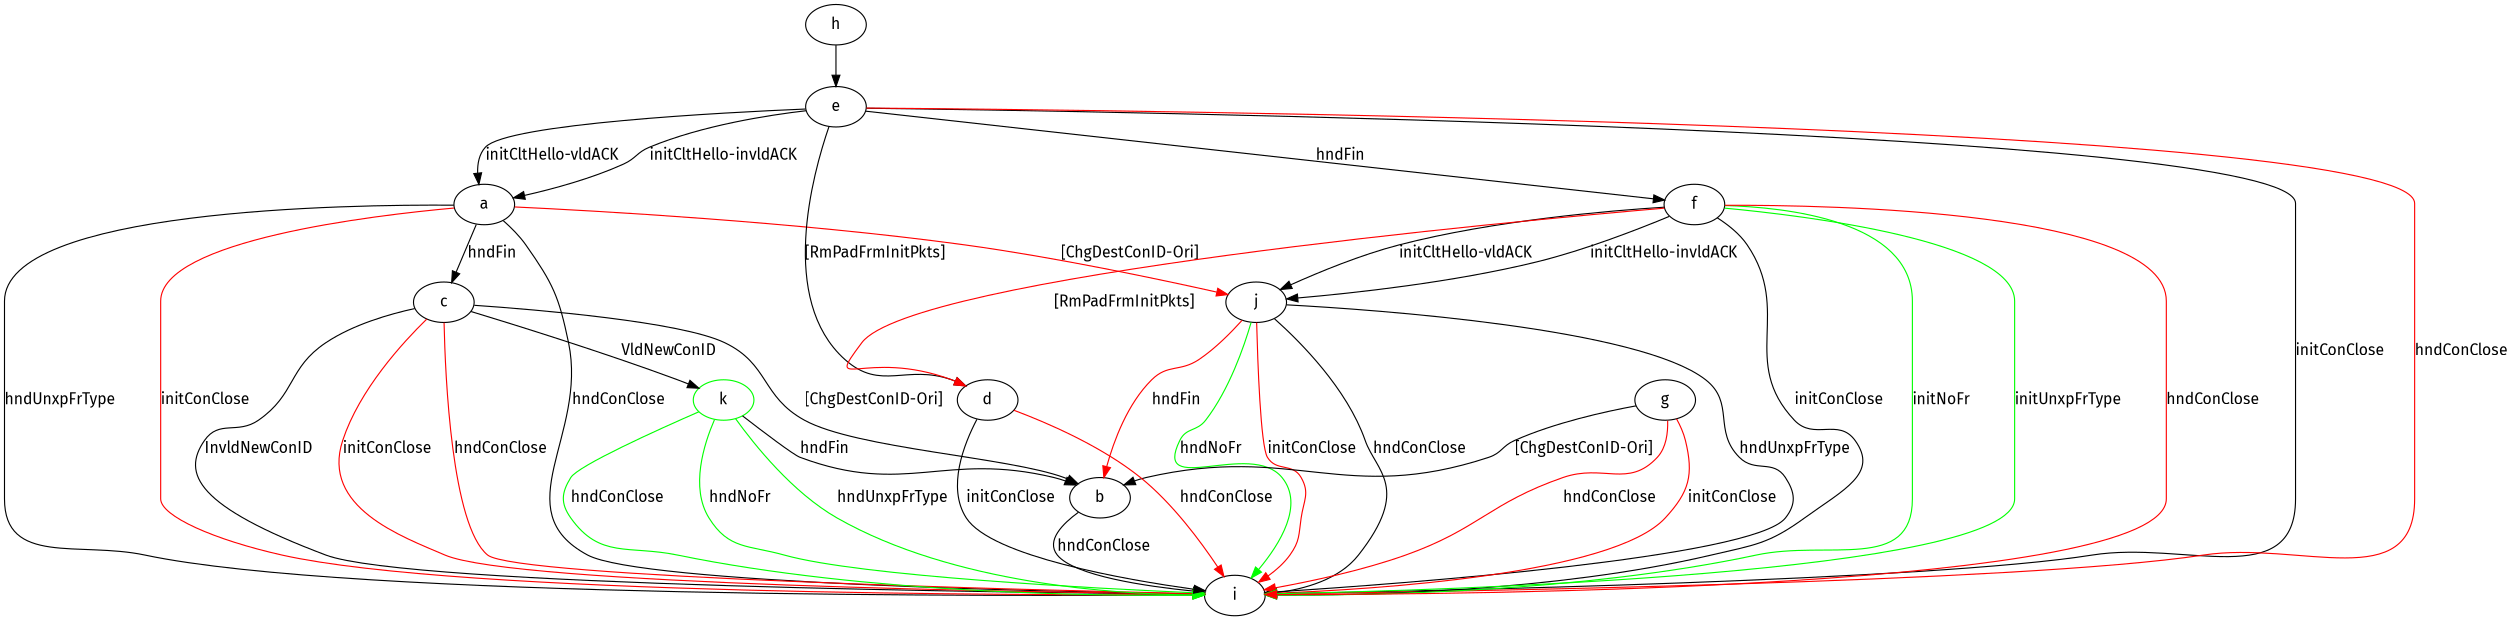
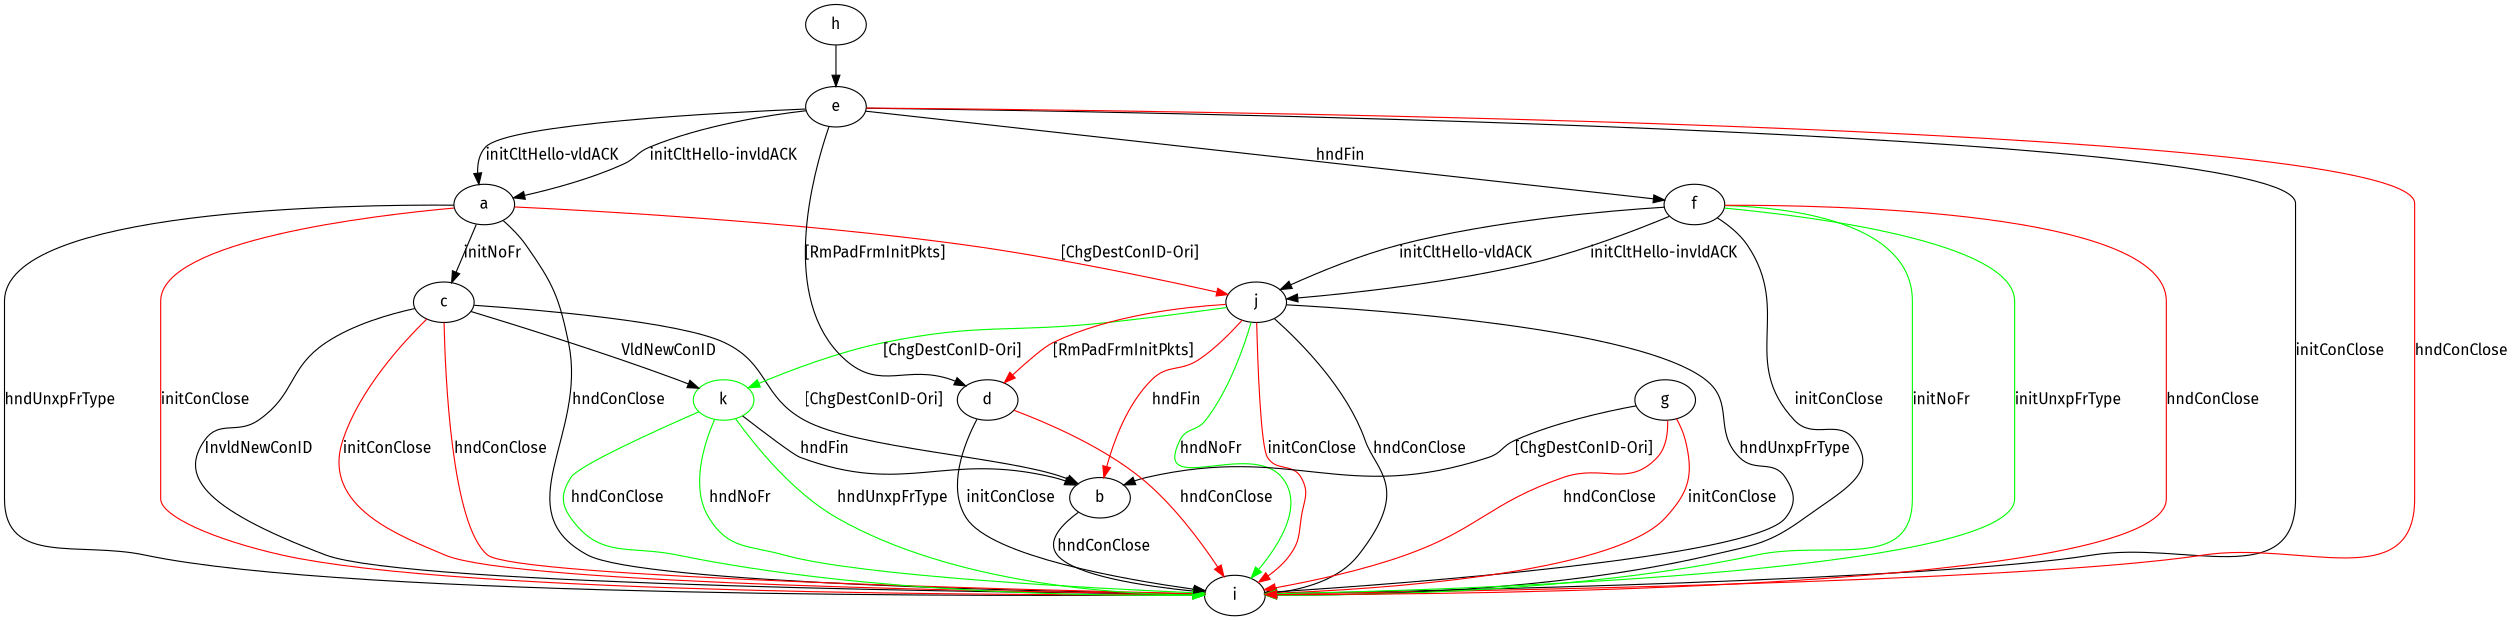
(494, 253) -> (494, 253)
(1189, 261) -> (1074, 334)
none -> (990, 329)
